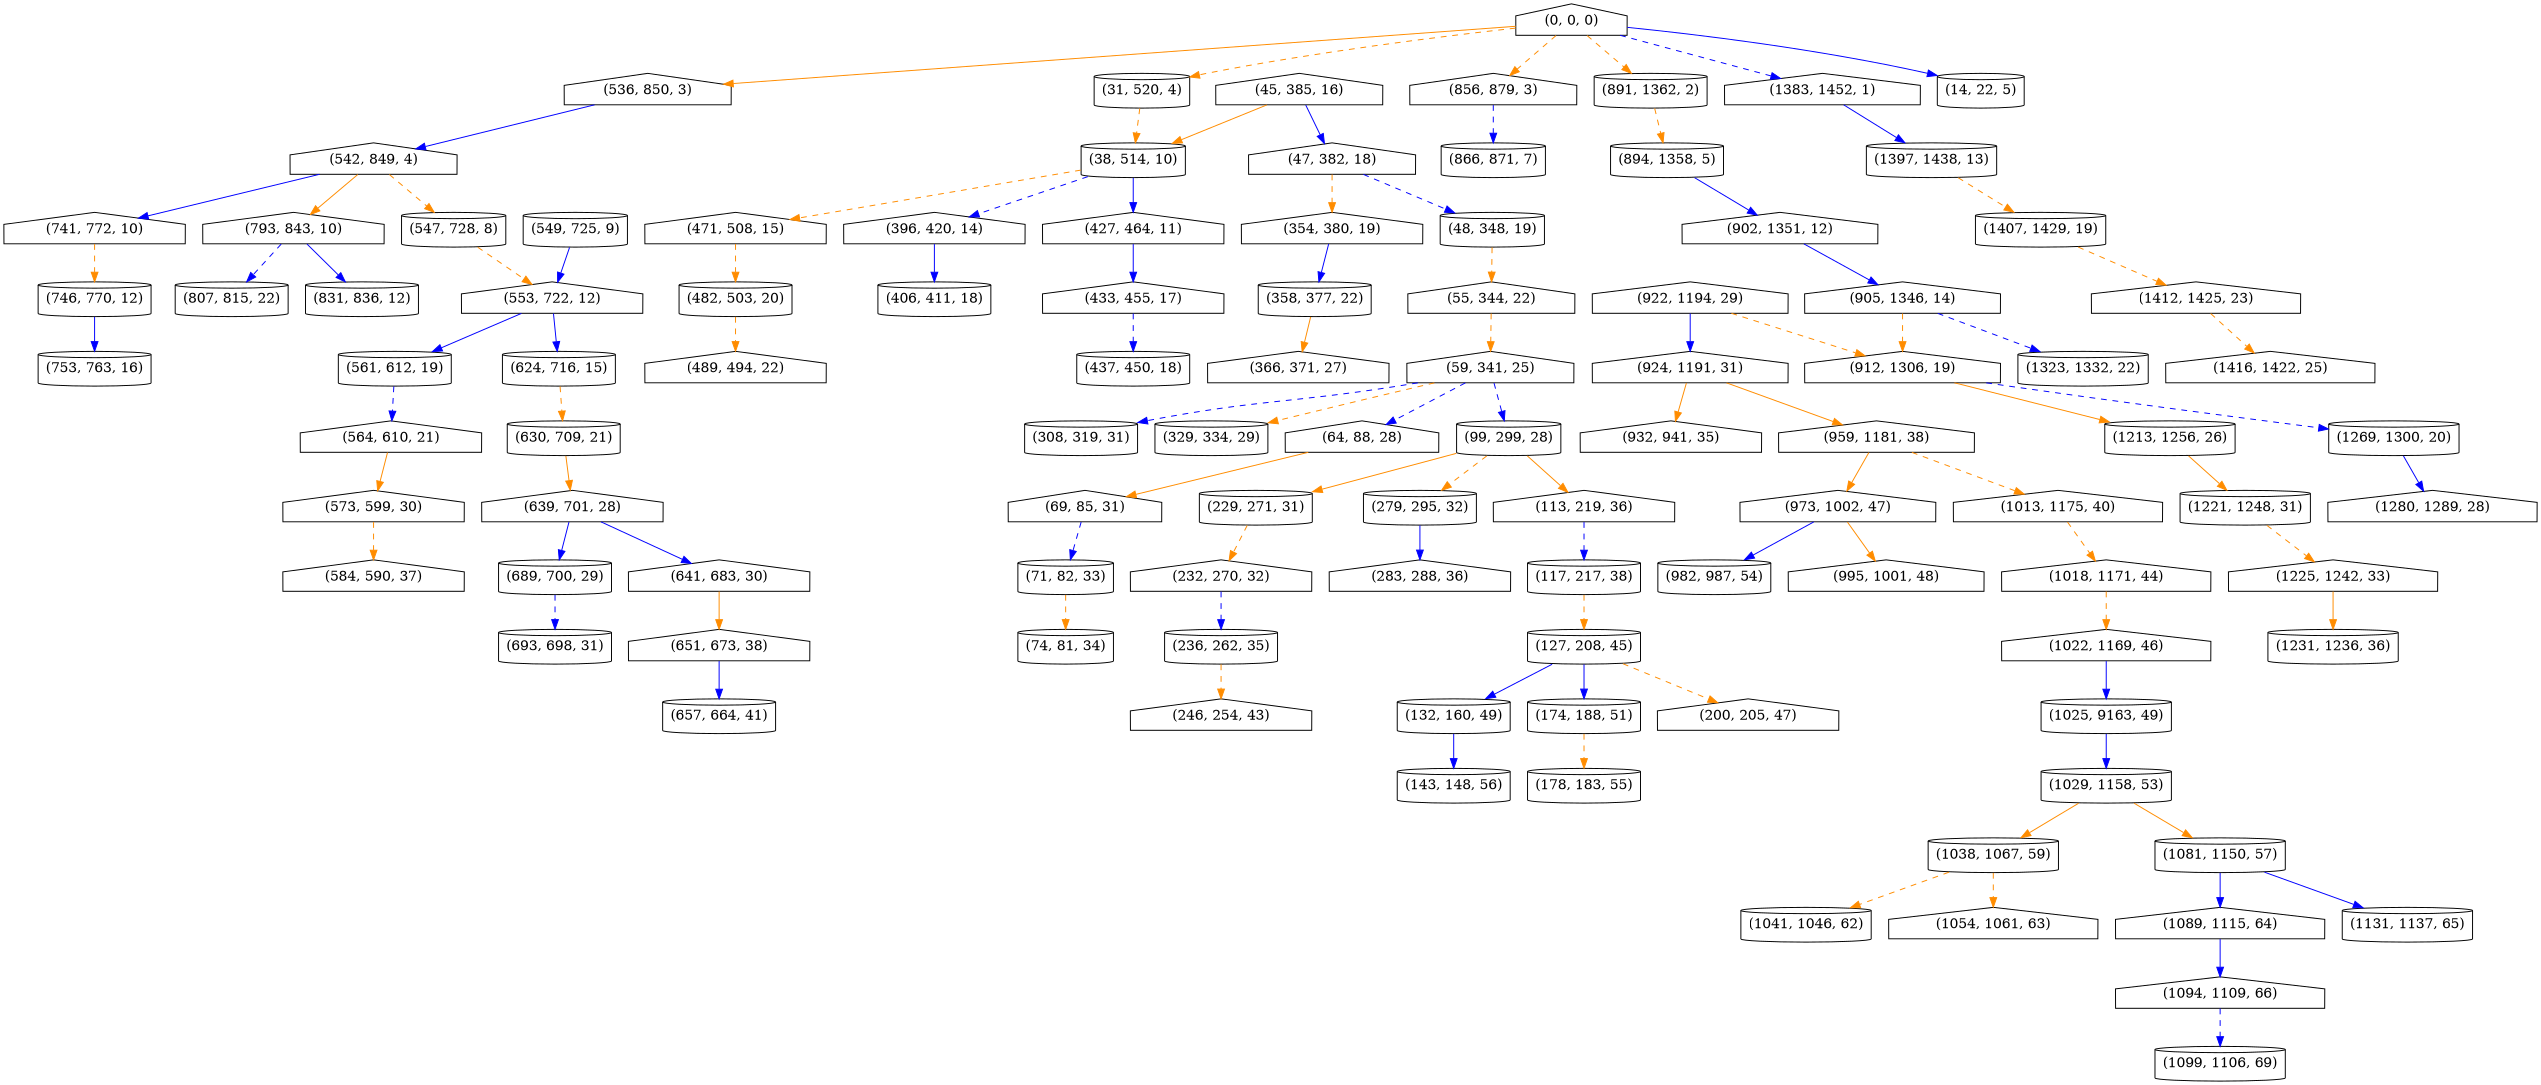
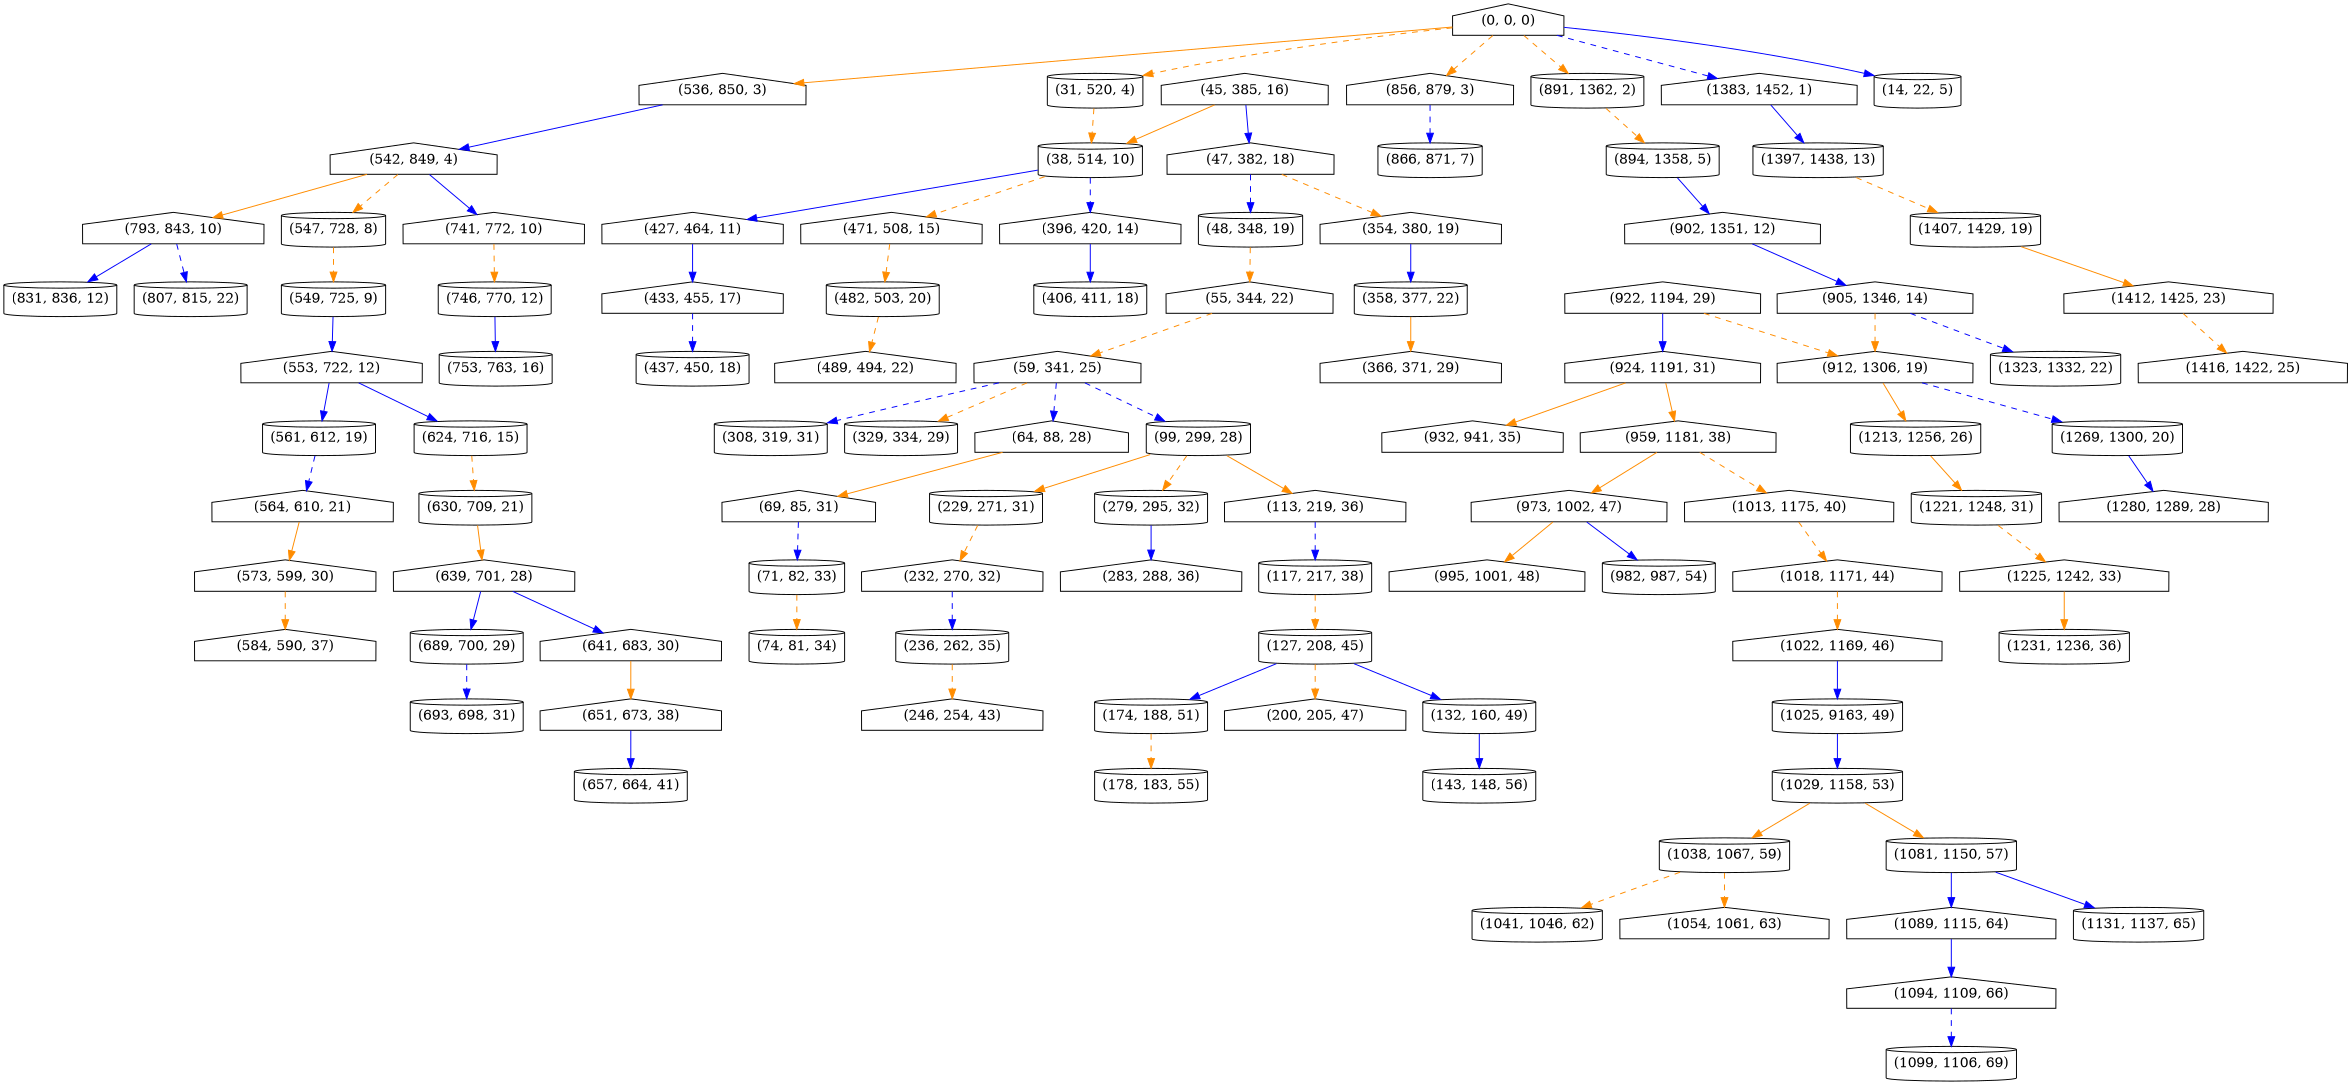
(501, 263) -> (334, 260)
(2118, 264) -> (2072, 265)
(1298, 369) -> (1411, 369)
